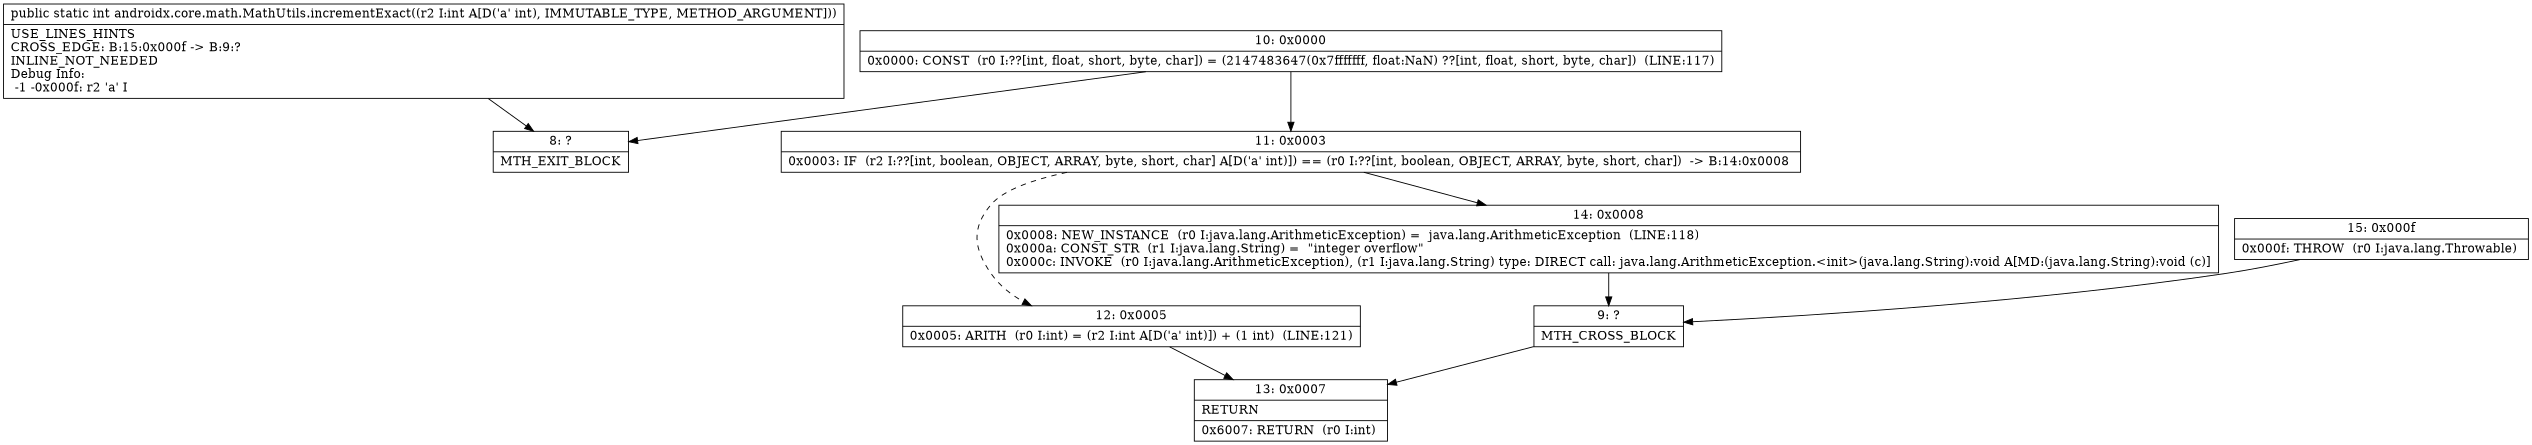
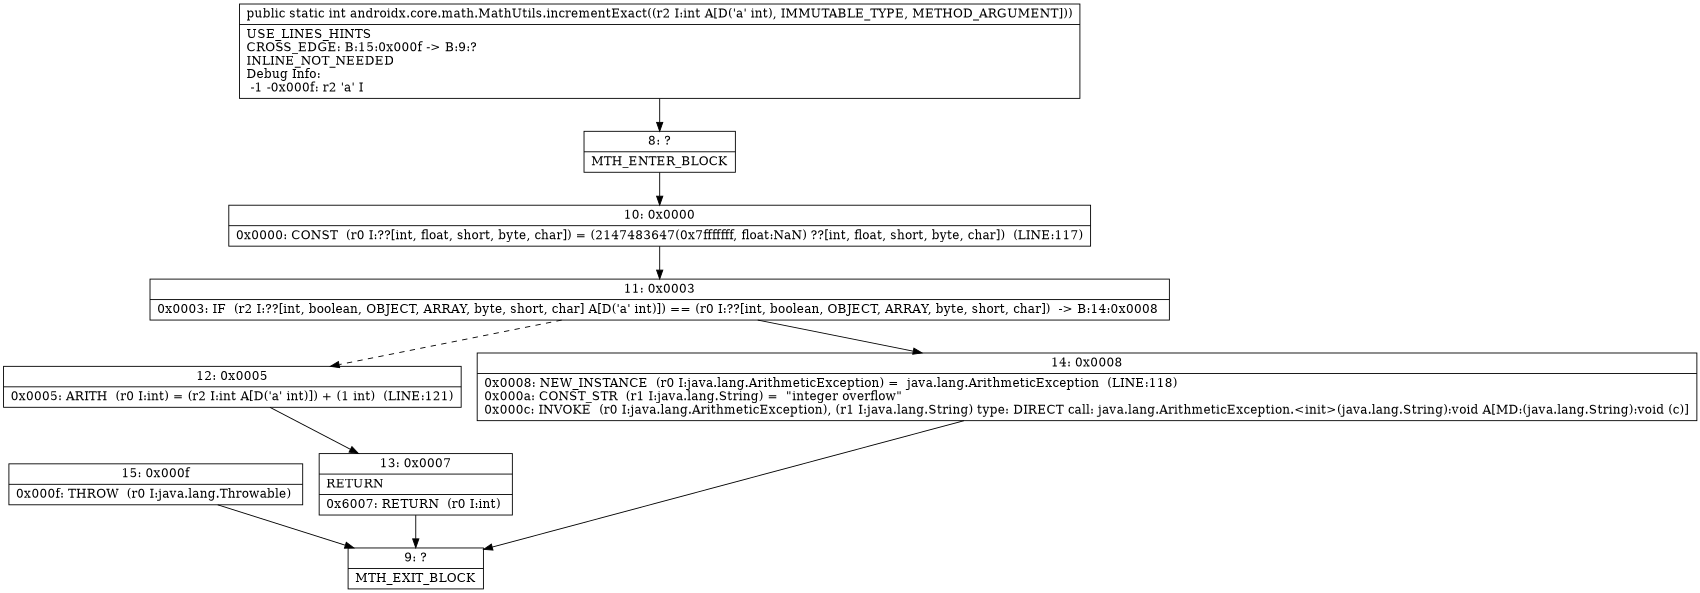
(892, 106) -> (660, 184)
(561, 162) -> (660, 162)
(1609, 336) -> (416, 578)
(1465, 364) -> (416, 527)
